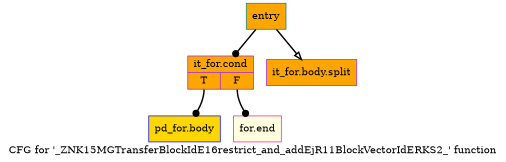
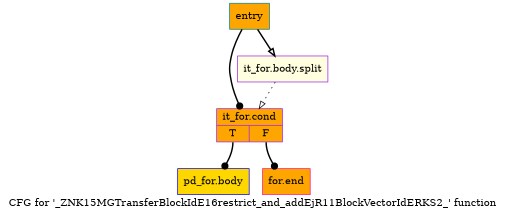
(312, 73) -> (283, 69)
none -> (269, 92)
(257, 129) -> (286, 182)
